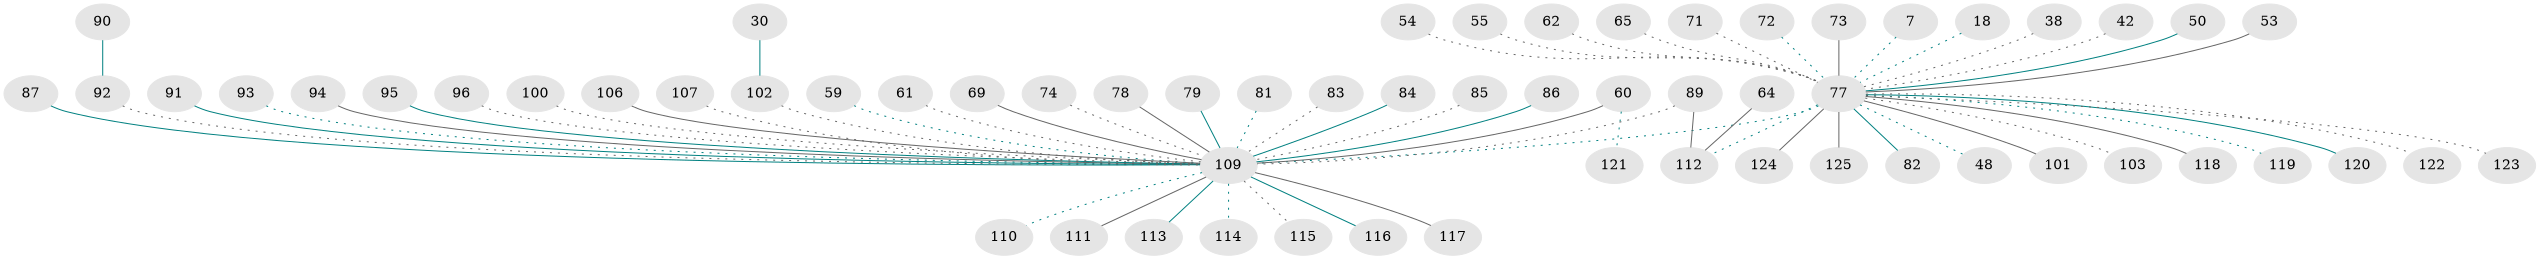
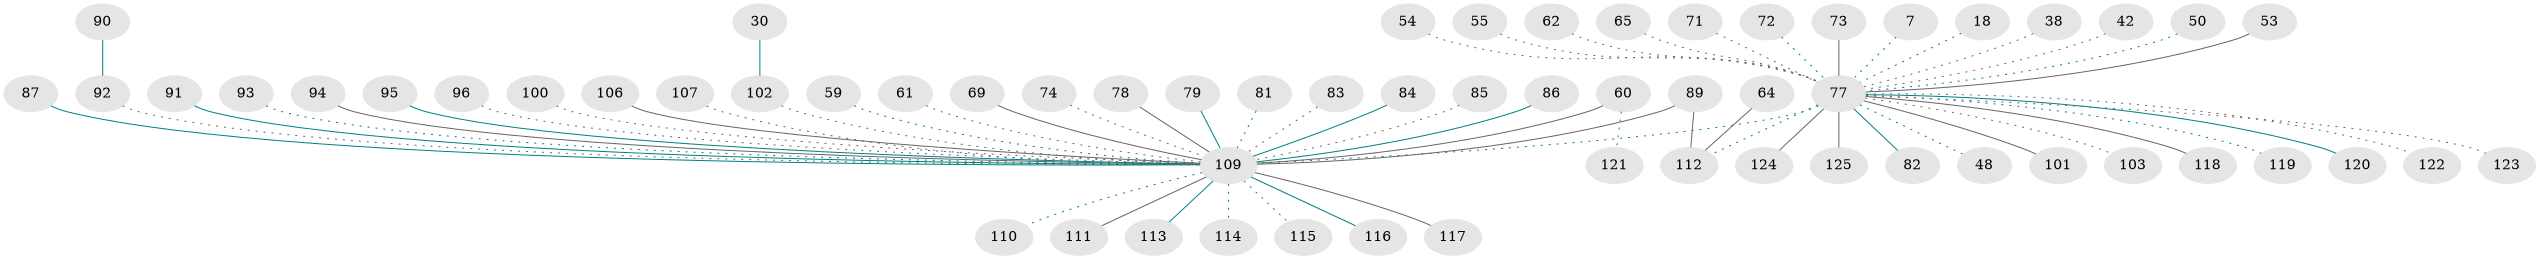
(2023, 72) -> (2023, 72)
(1531, 140) -> (1531, 140)
